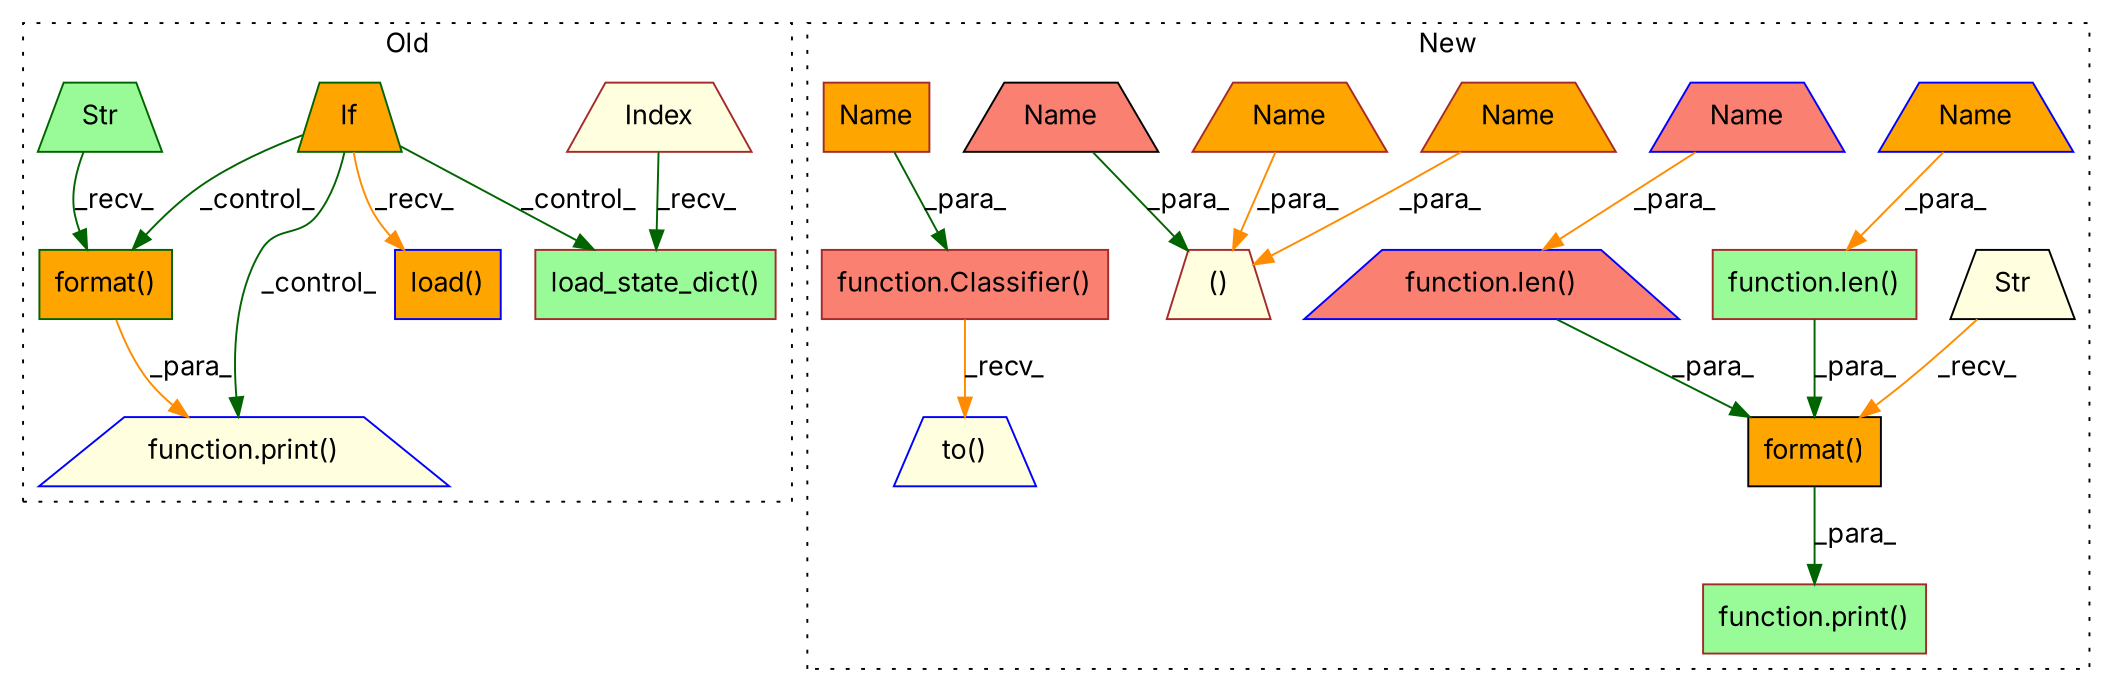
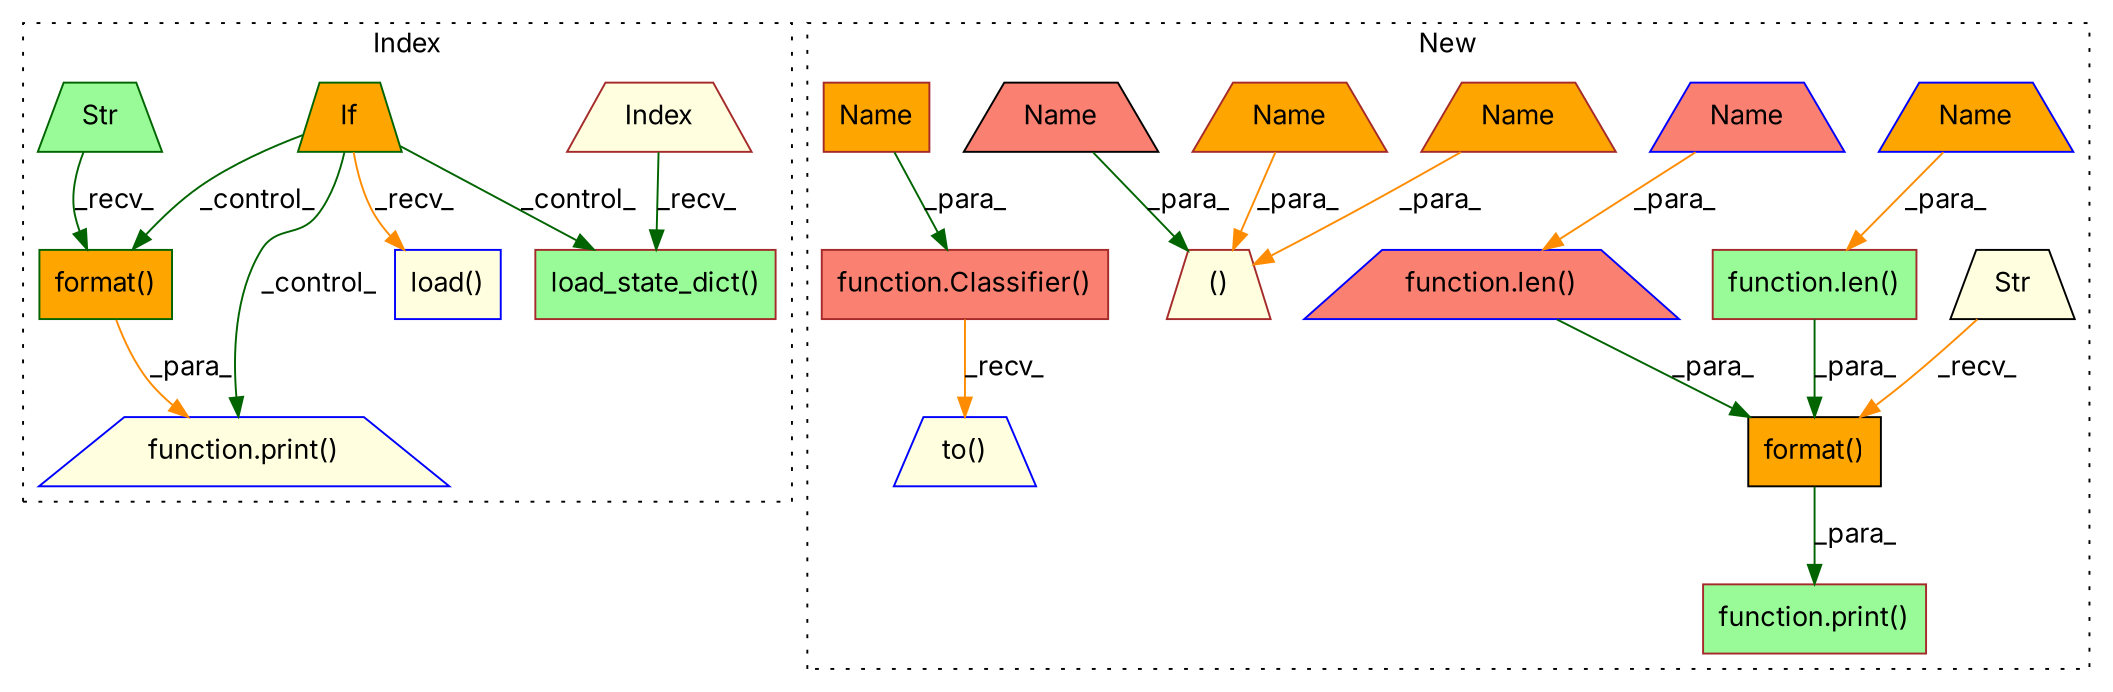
(408, 45) -> (408, 45)
(448, 284) -> (448, 284)
